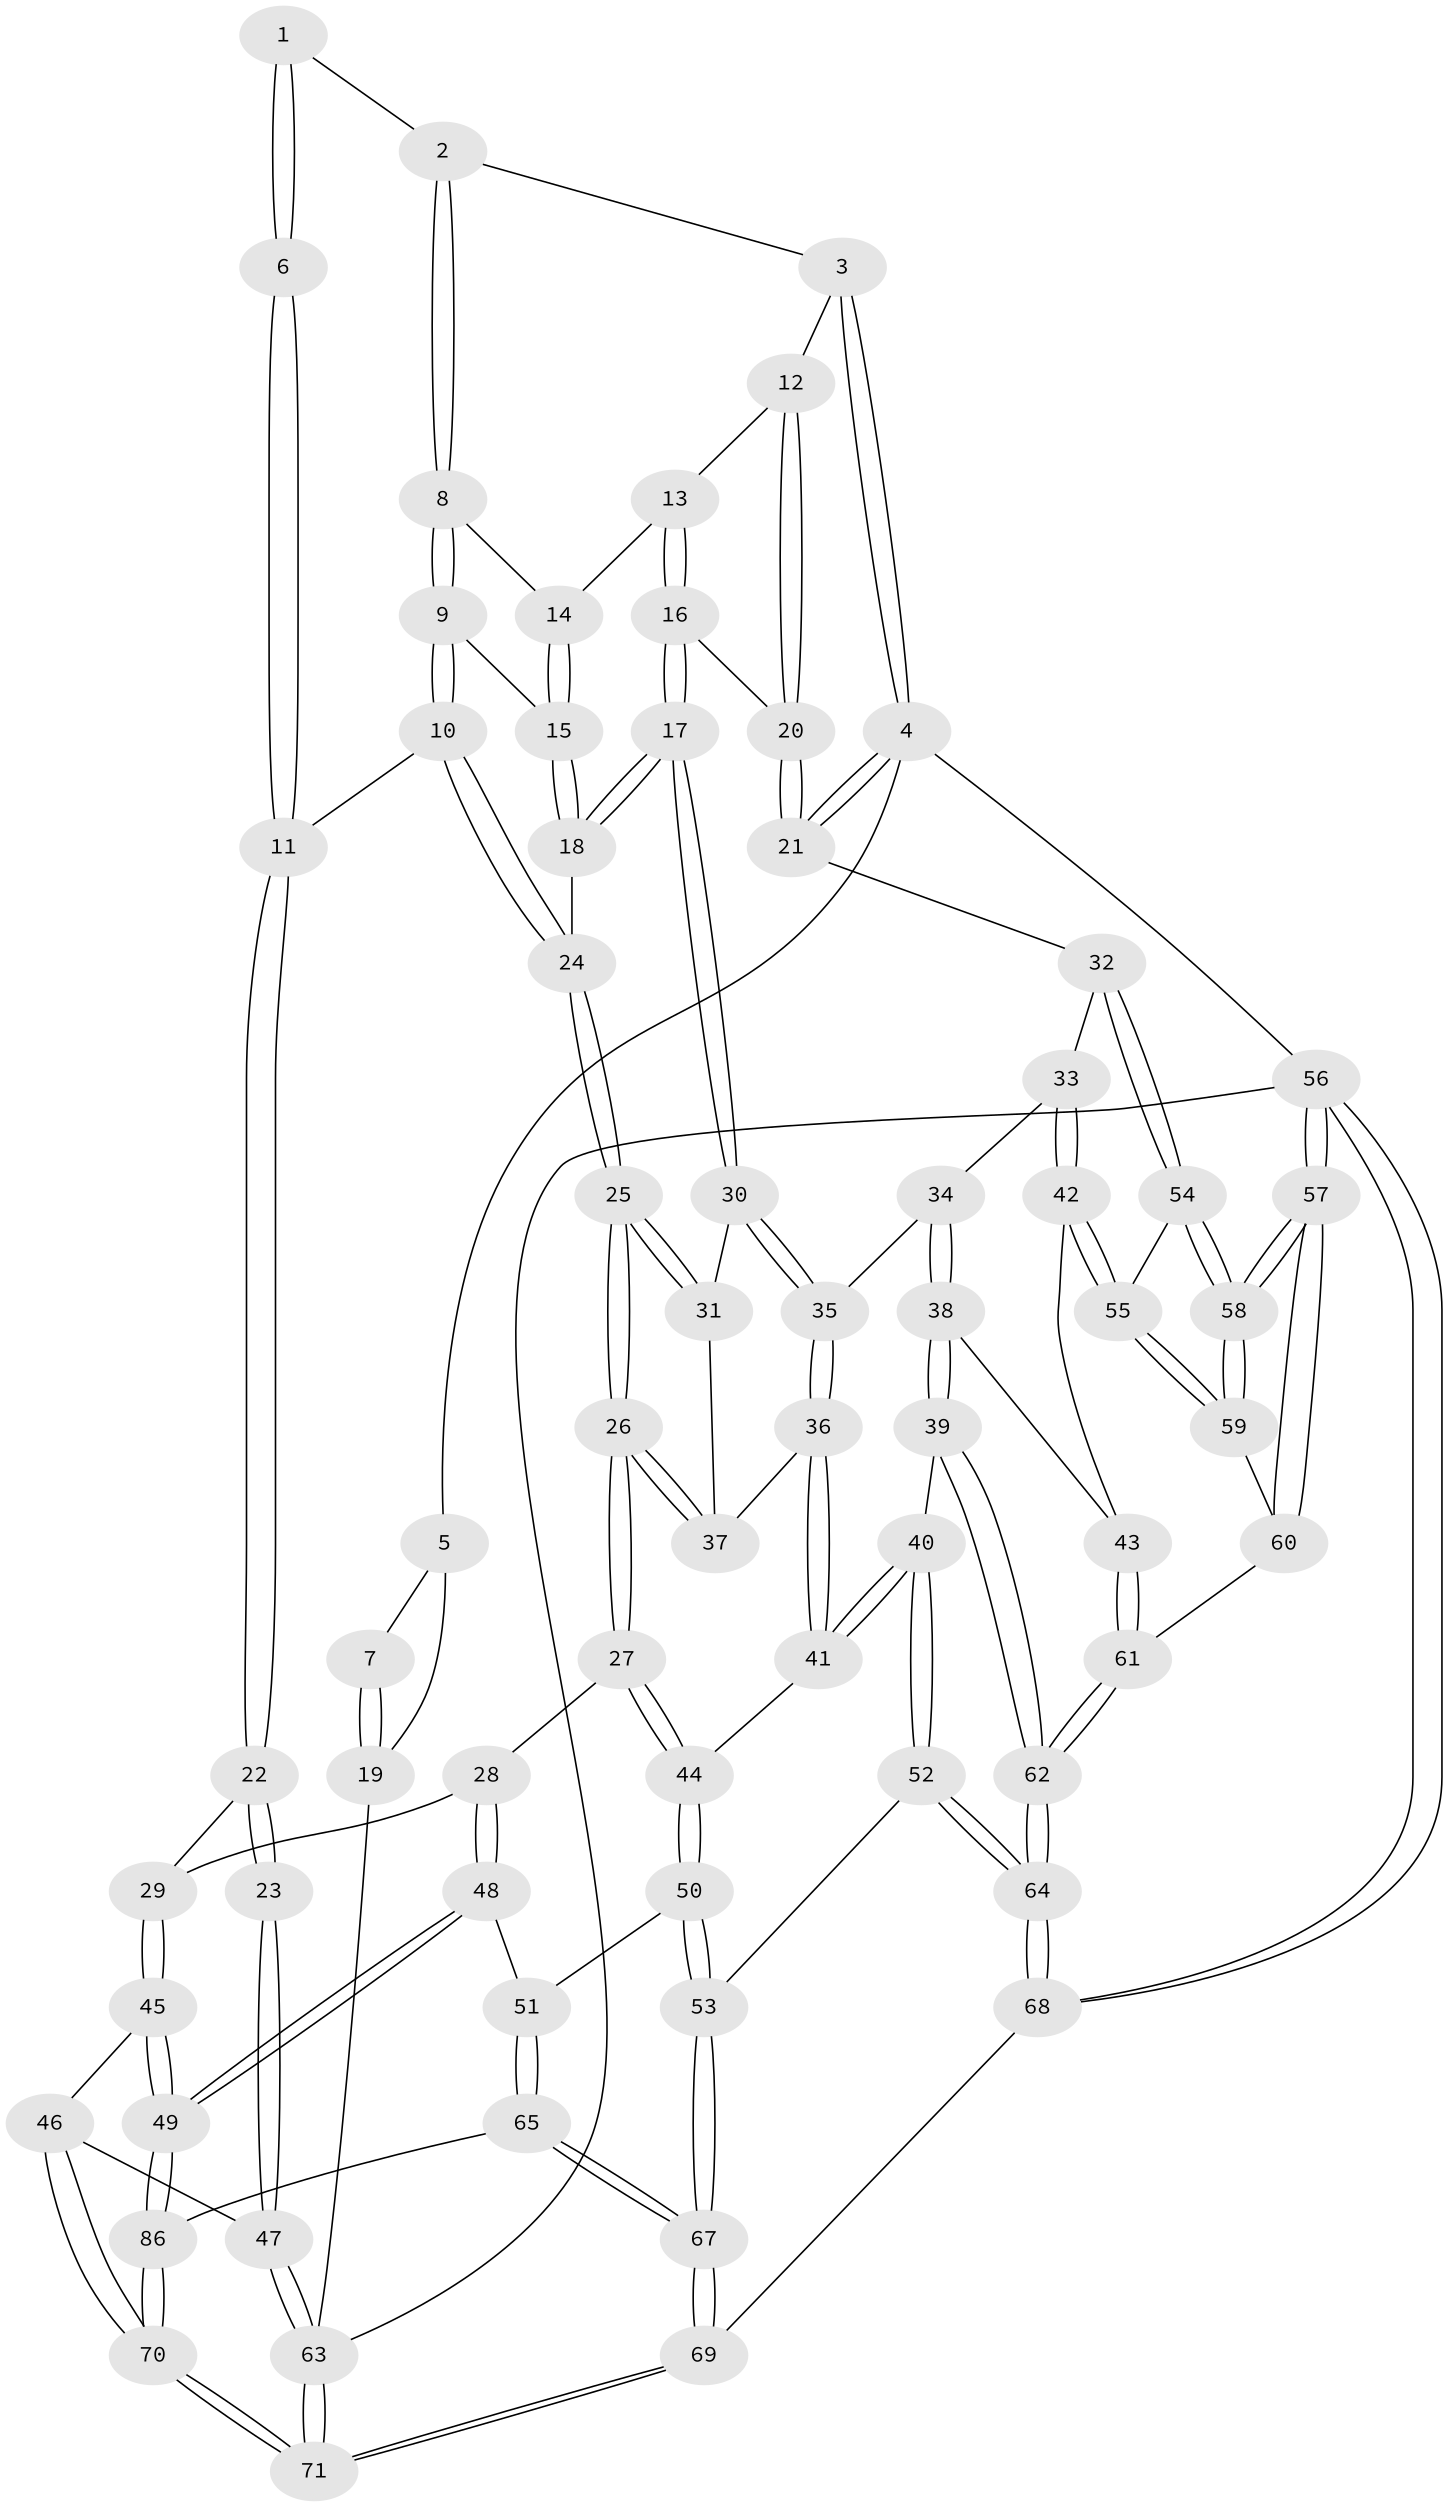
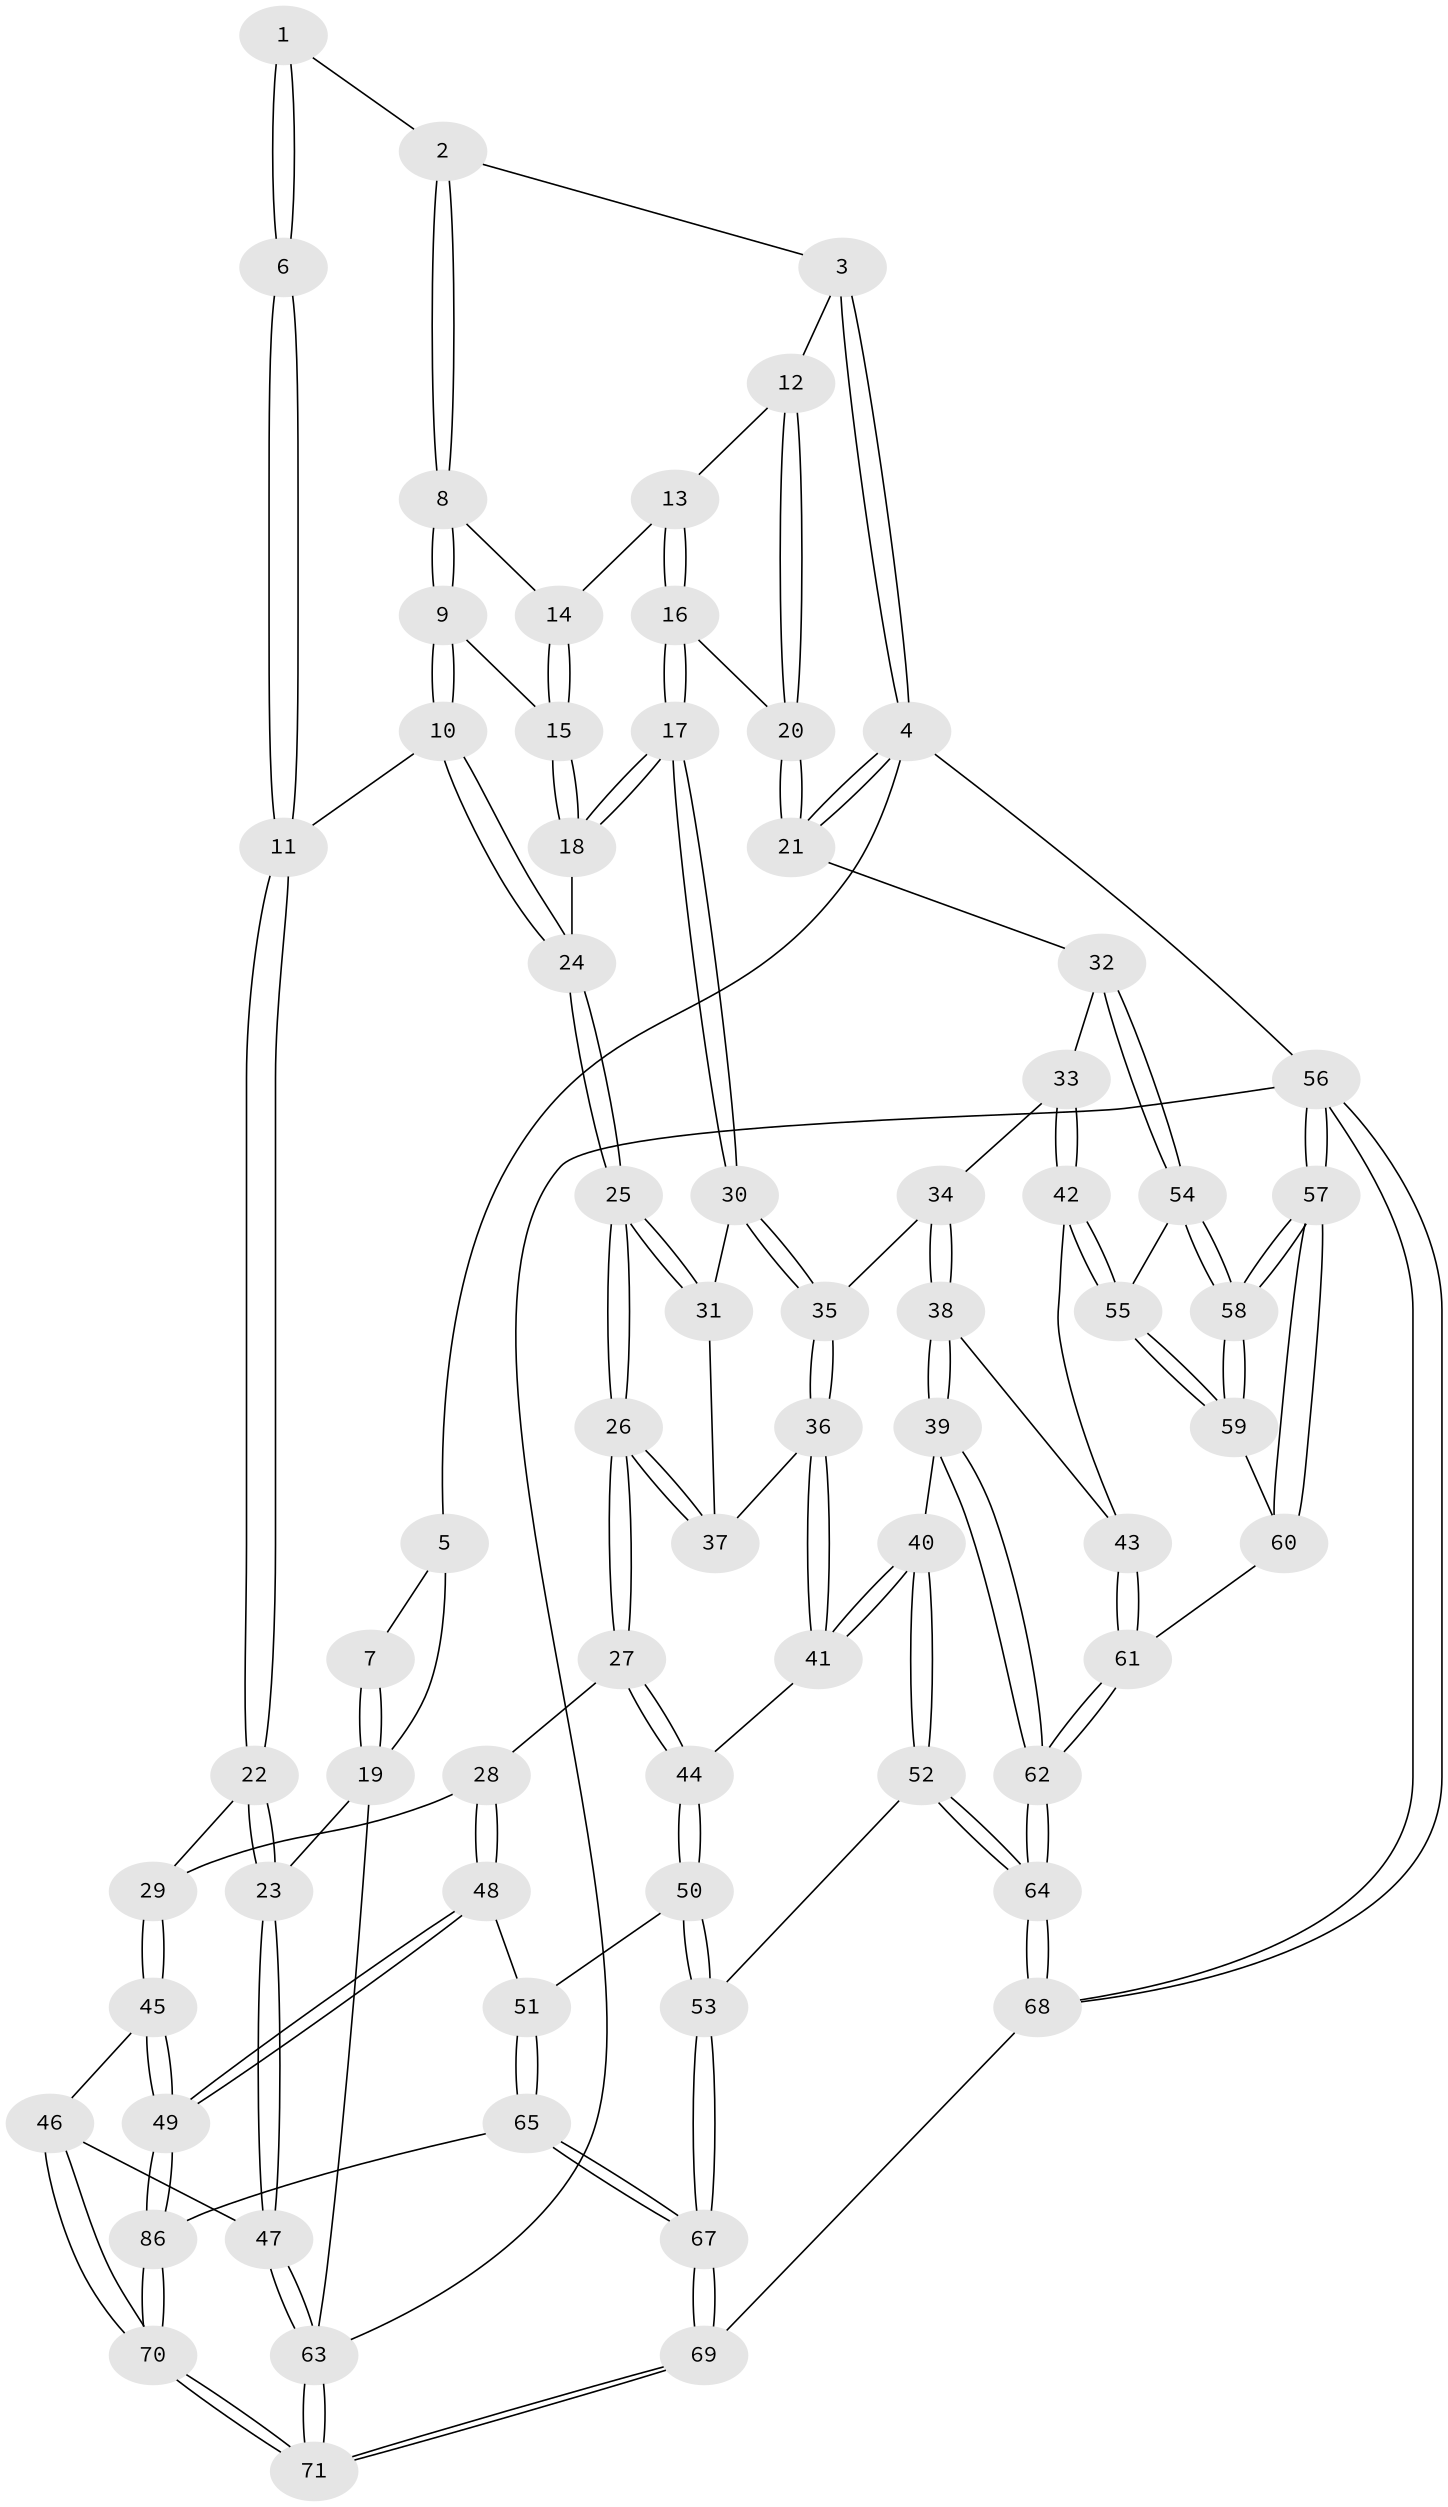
none -> (331, 1820)
